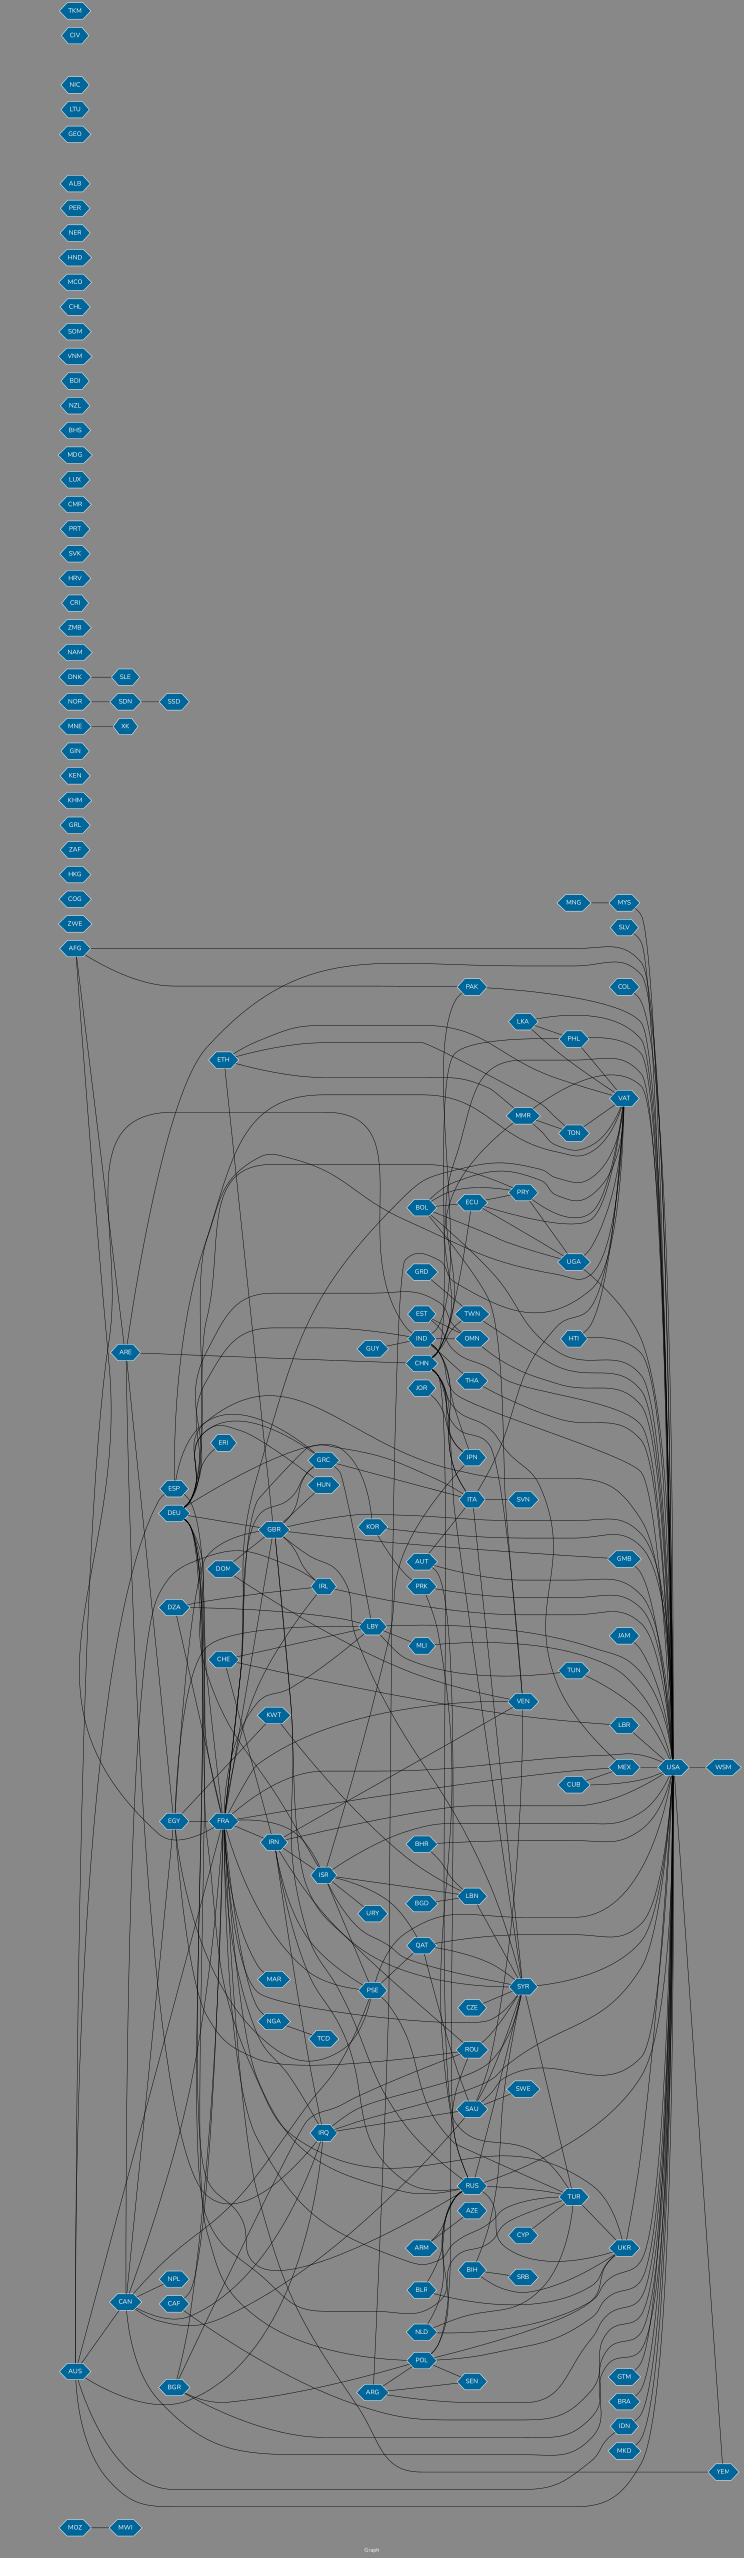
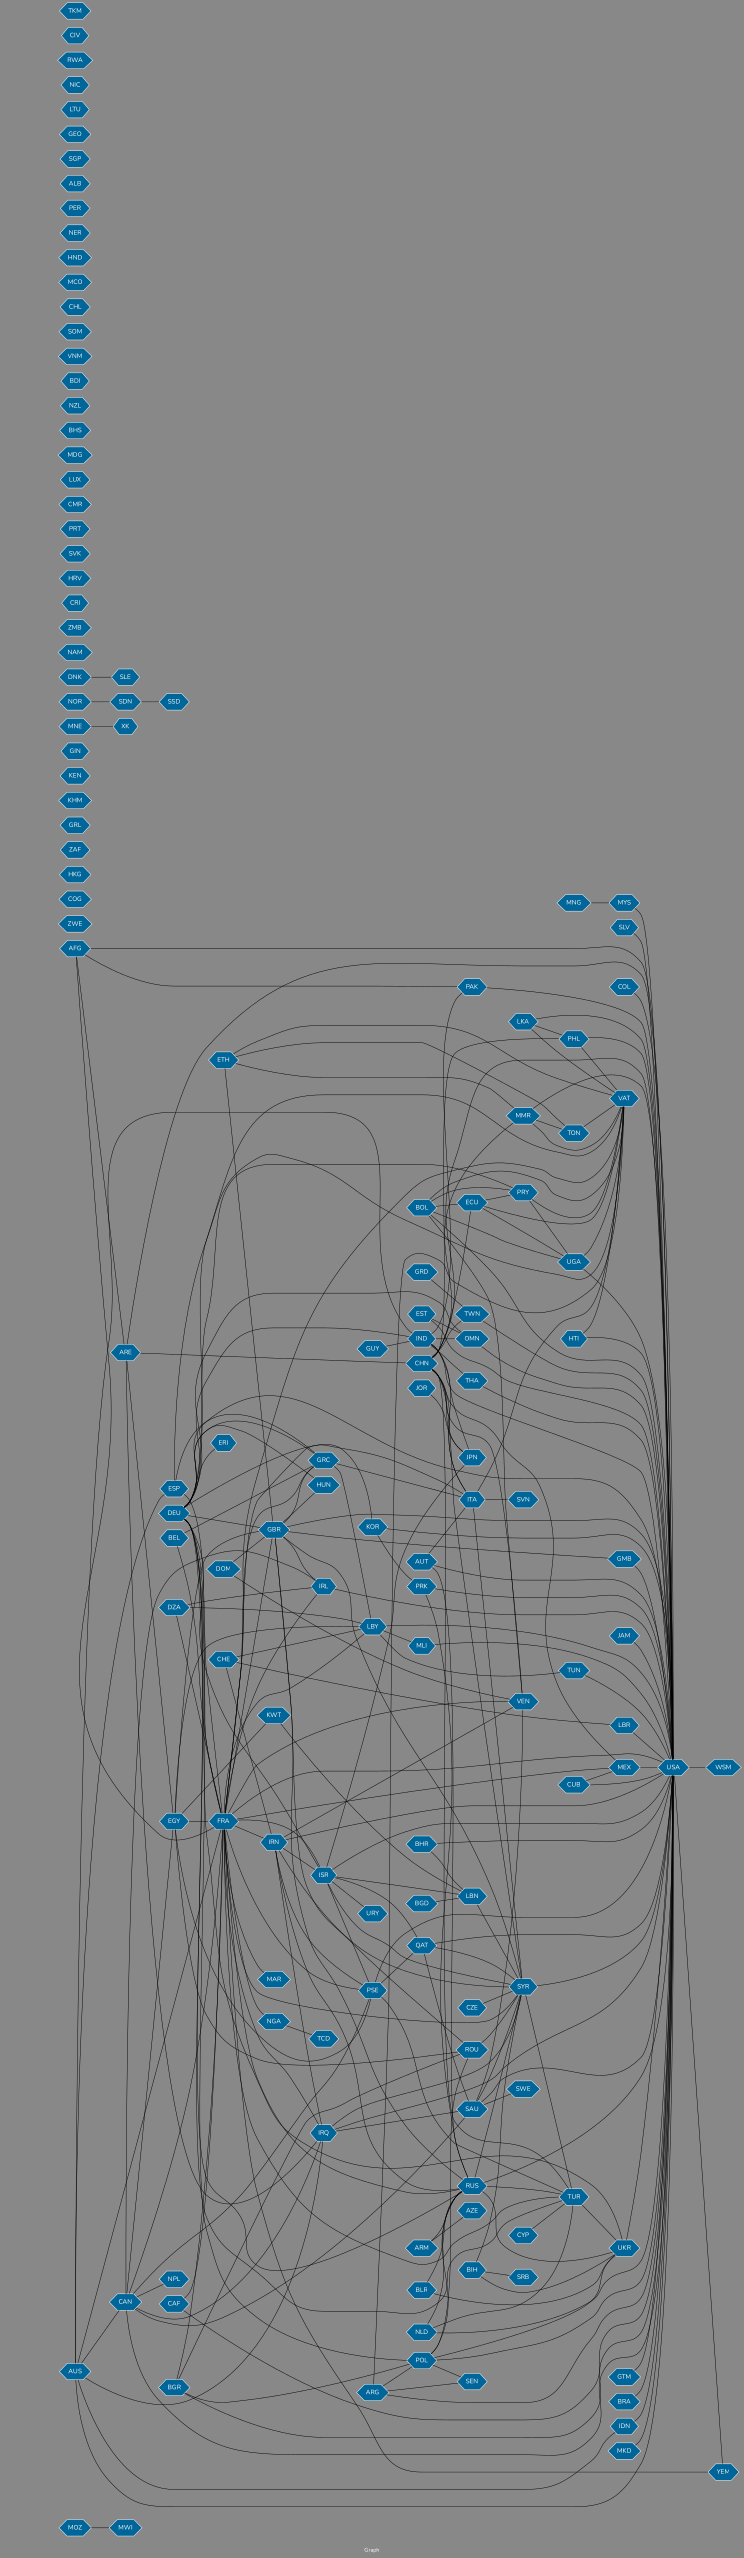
none -> (75, 60)
none -> (75, 159)
none -> (174, 1538)
